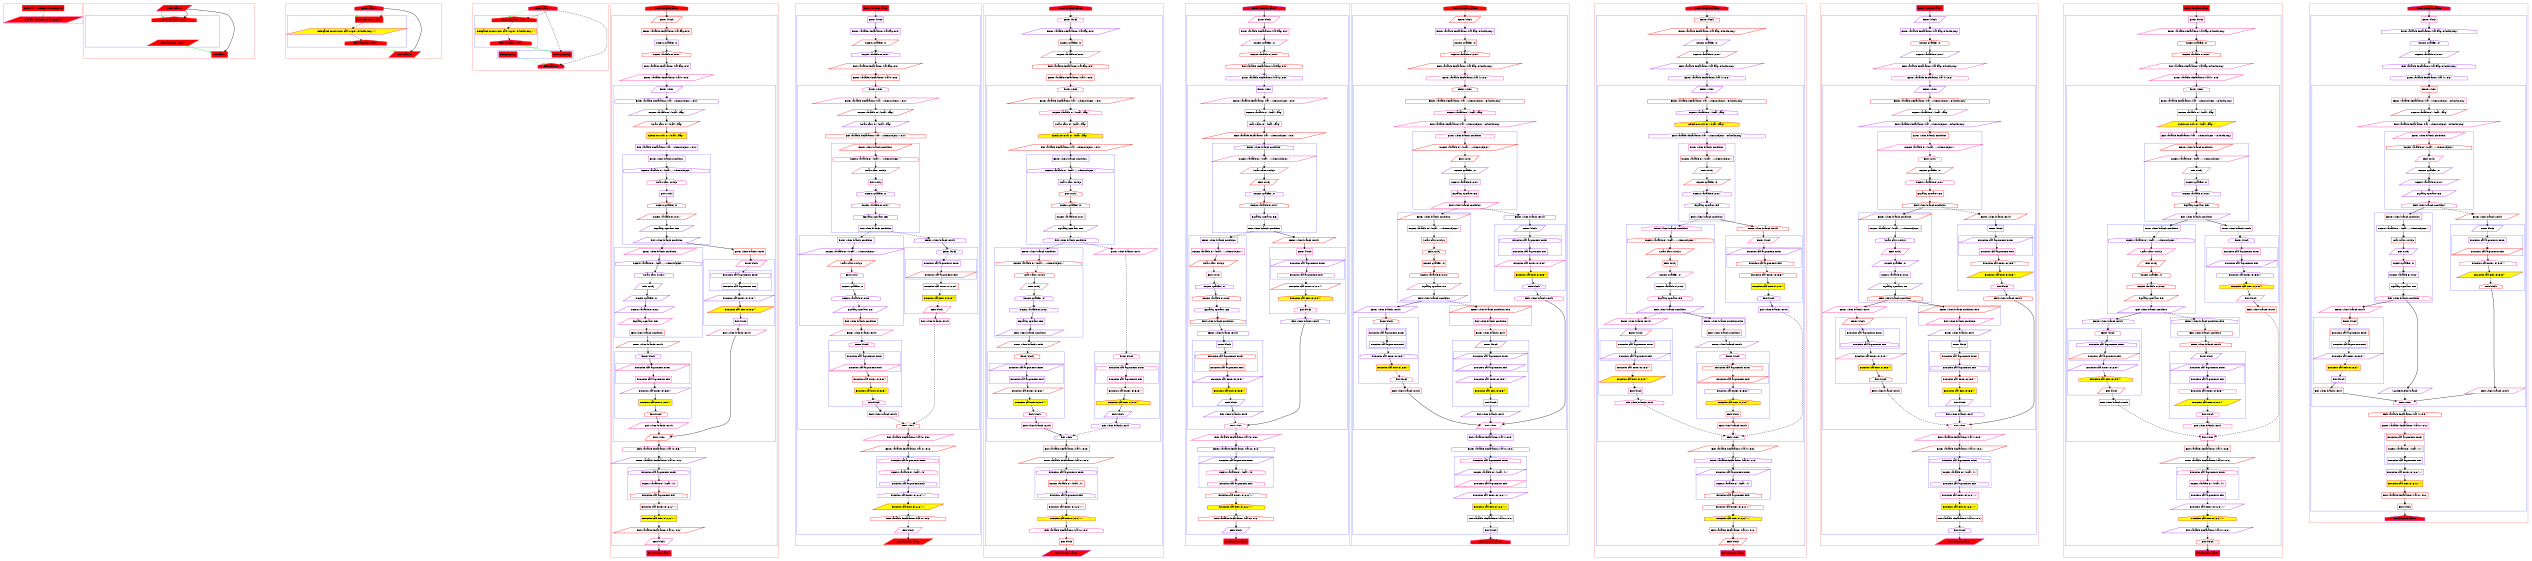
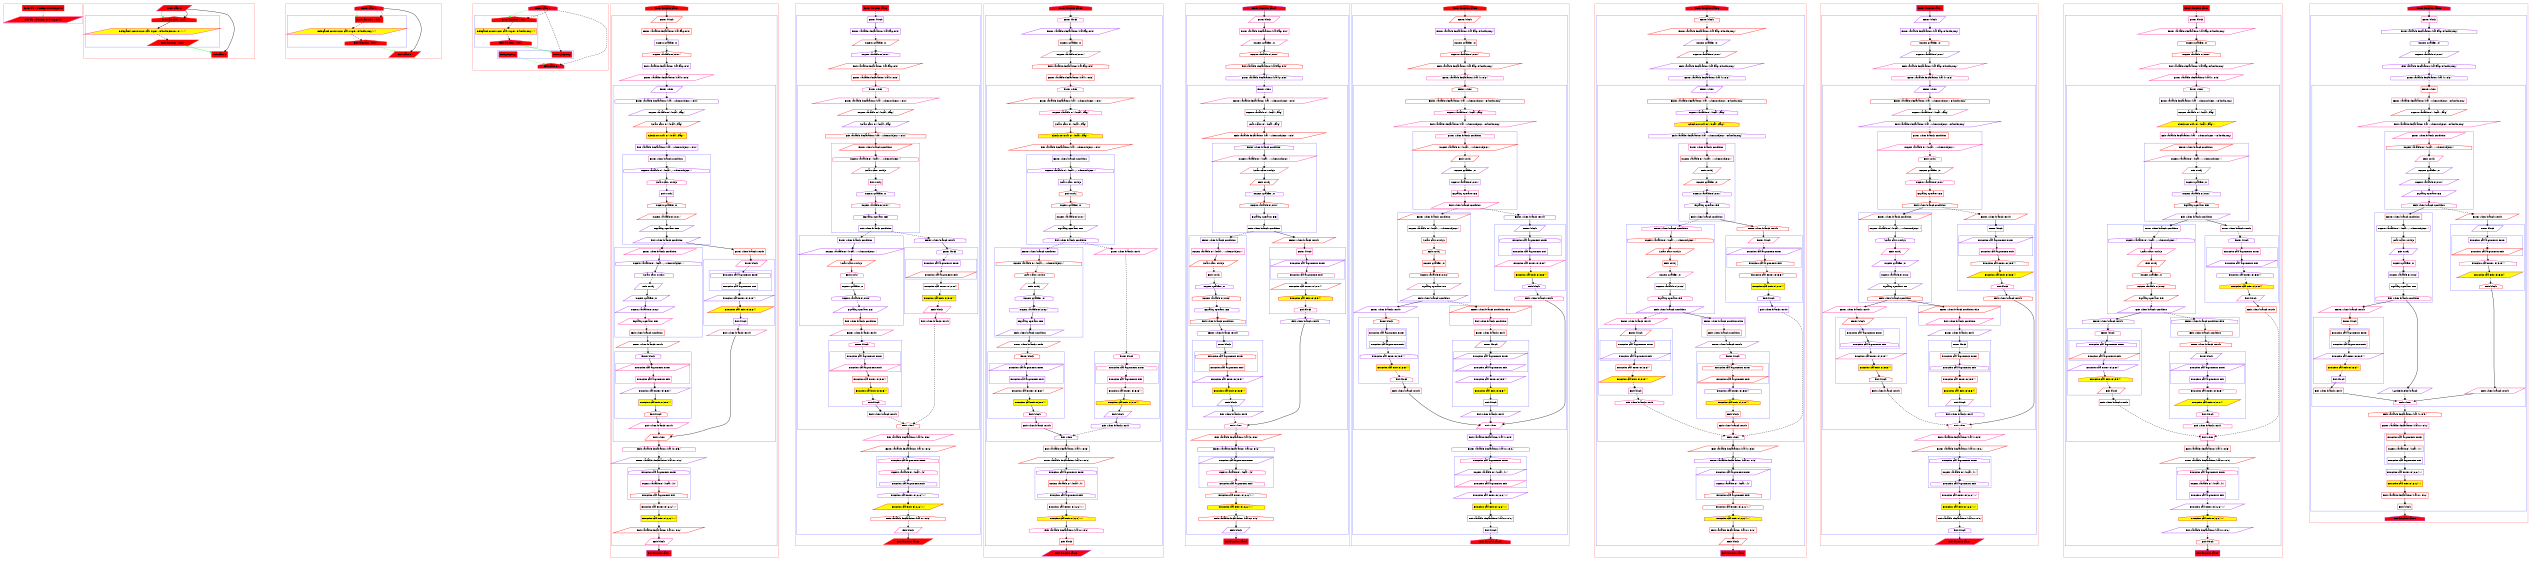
none -> (152, 31)
(1236, 437) -> (1236, 437)
